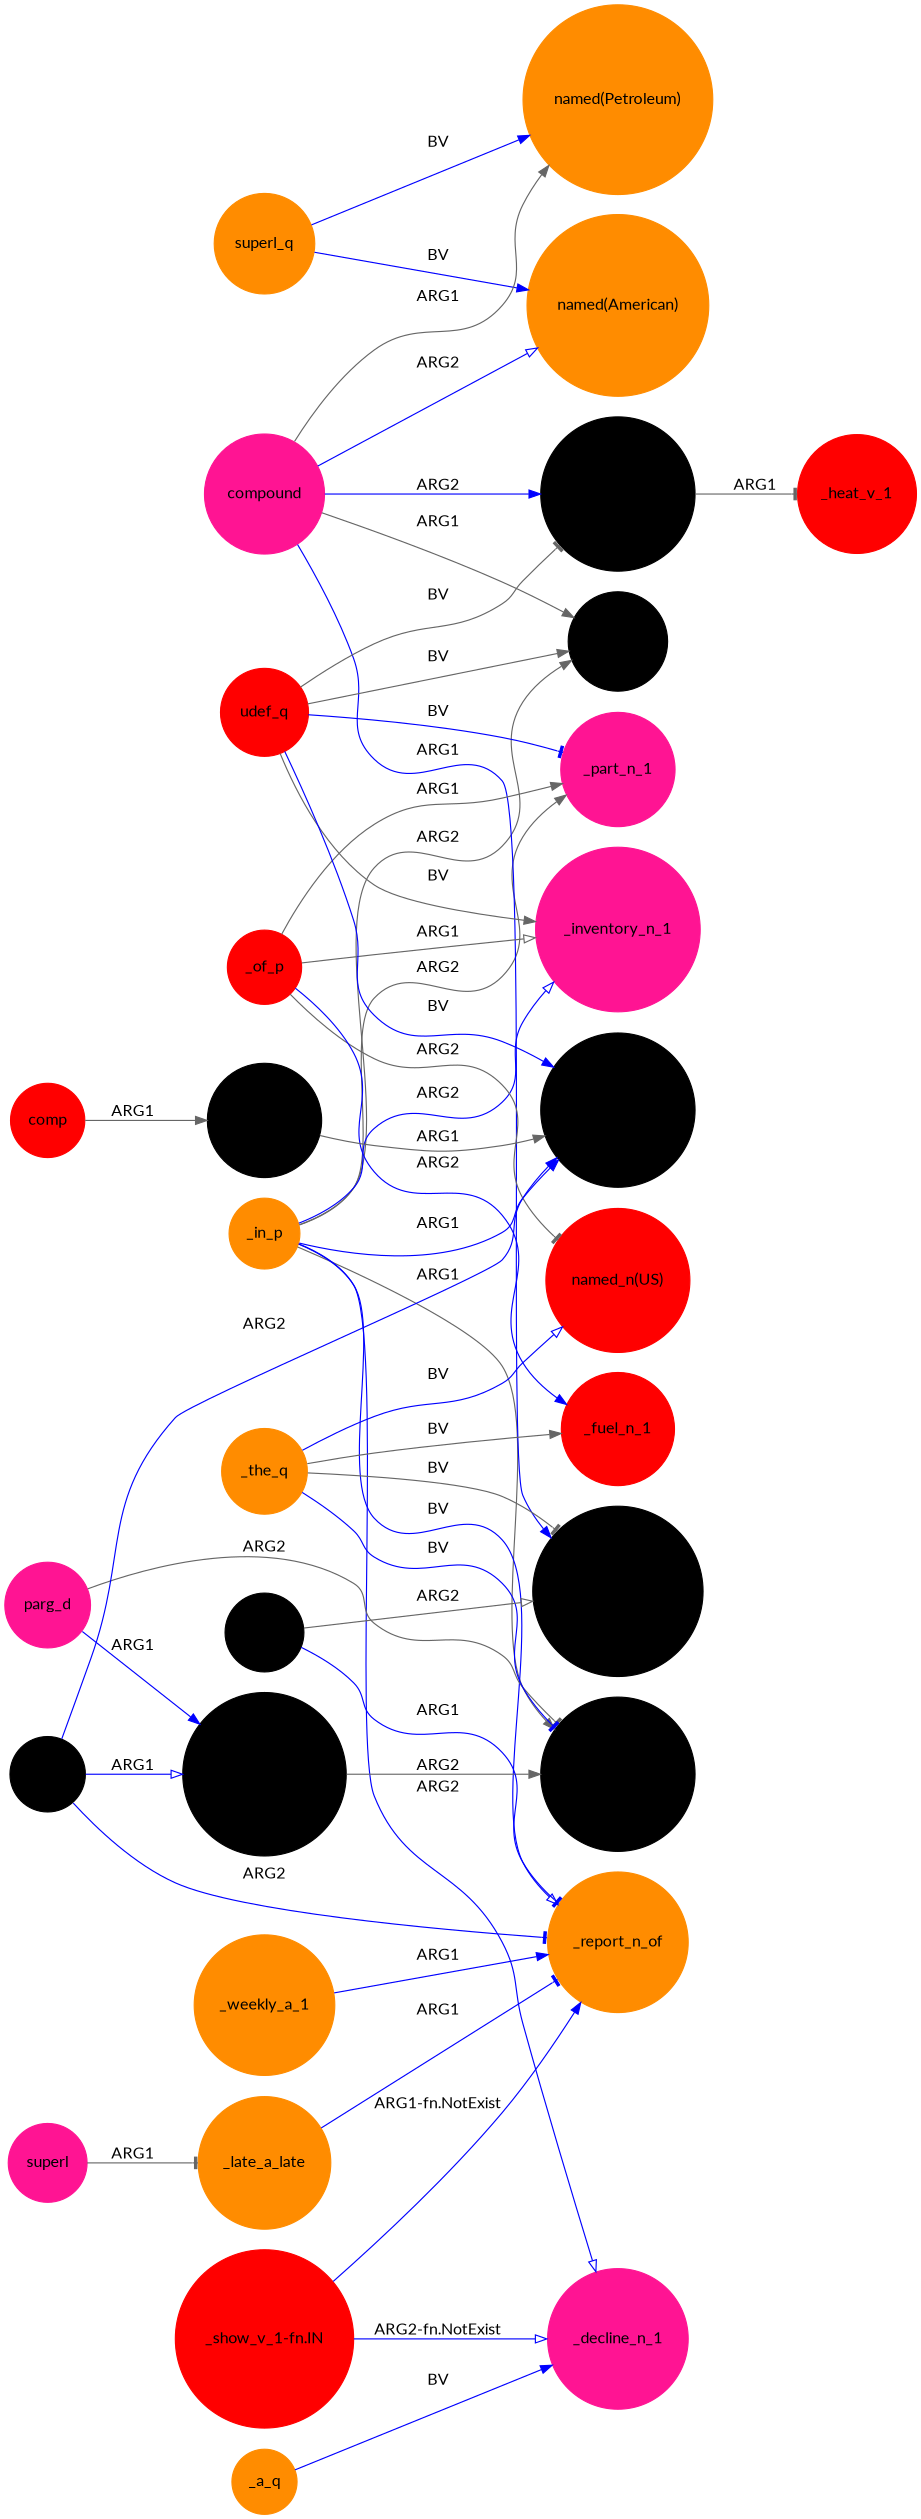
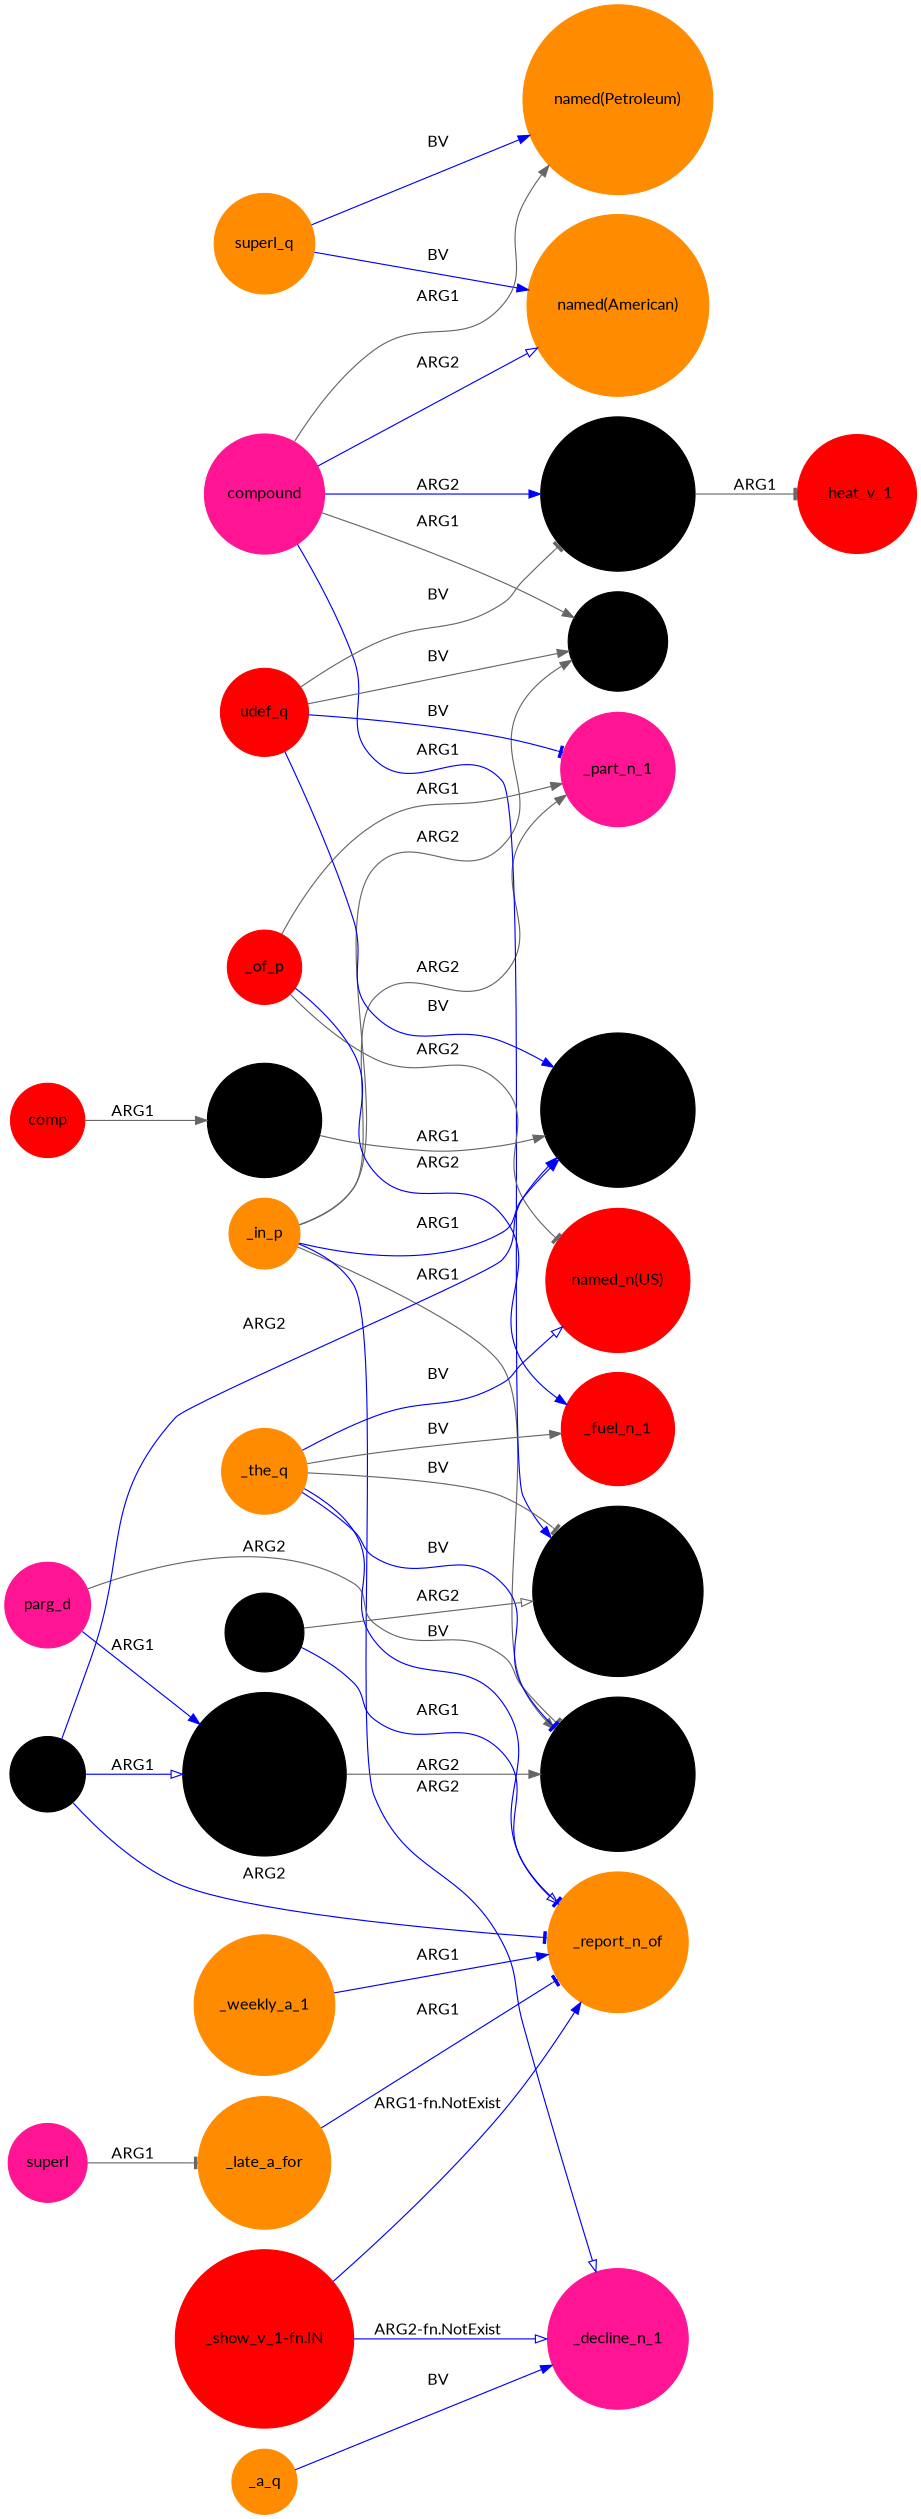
(618, 930) -> none
(470, 1524) -> (453, 1673)
(264, 2163) -> (264, 2163)
